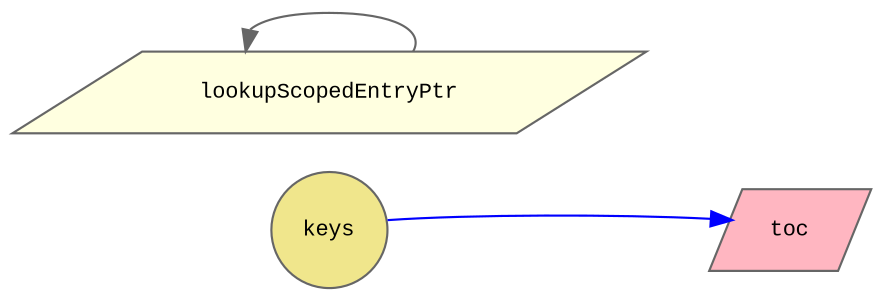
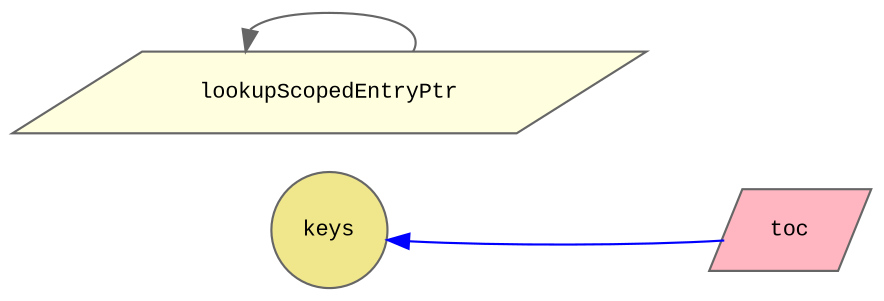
(549, 216) -> (567, 245)
